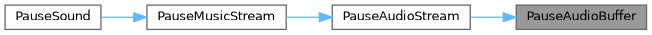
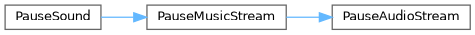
(581, 17) -> none
